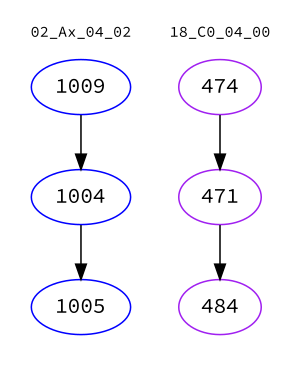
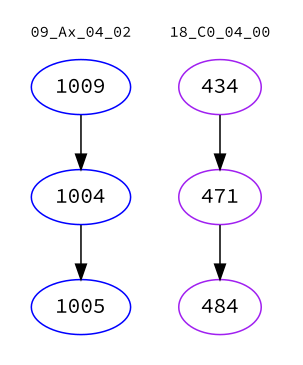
(82, 33) -> (82, 33)
(220, 87) -> (220, 87)
